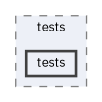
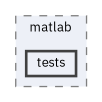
(51, 28) -> (51, 28)
